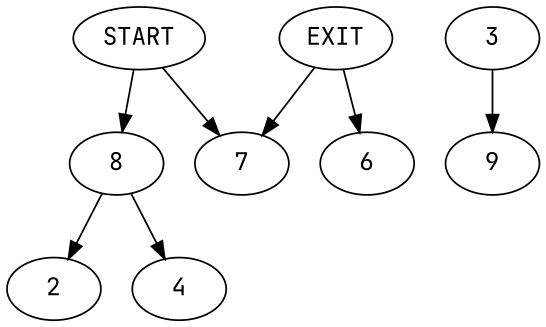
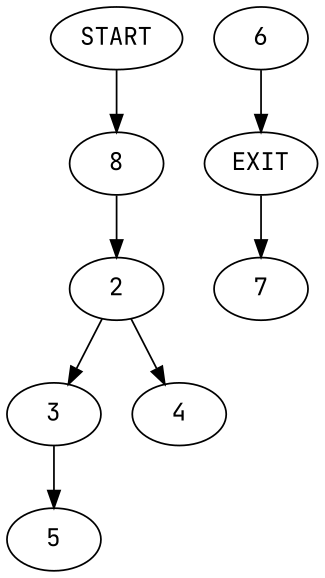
(349, 92) -> (261, 92)
(185, 95) -> none
(492, 164) -> (54, 539)
(144, 218) -> (144, 344)
none -> (89, 344)
